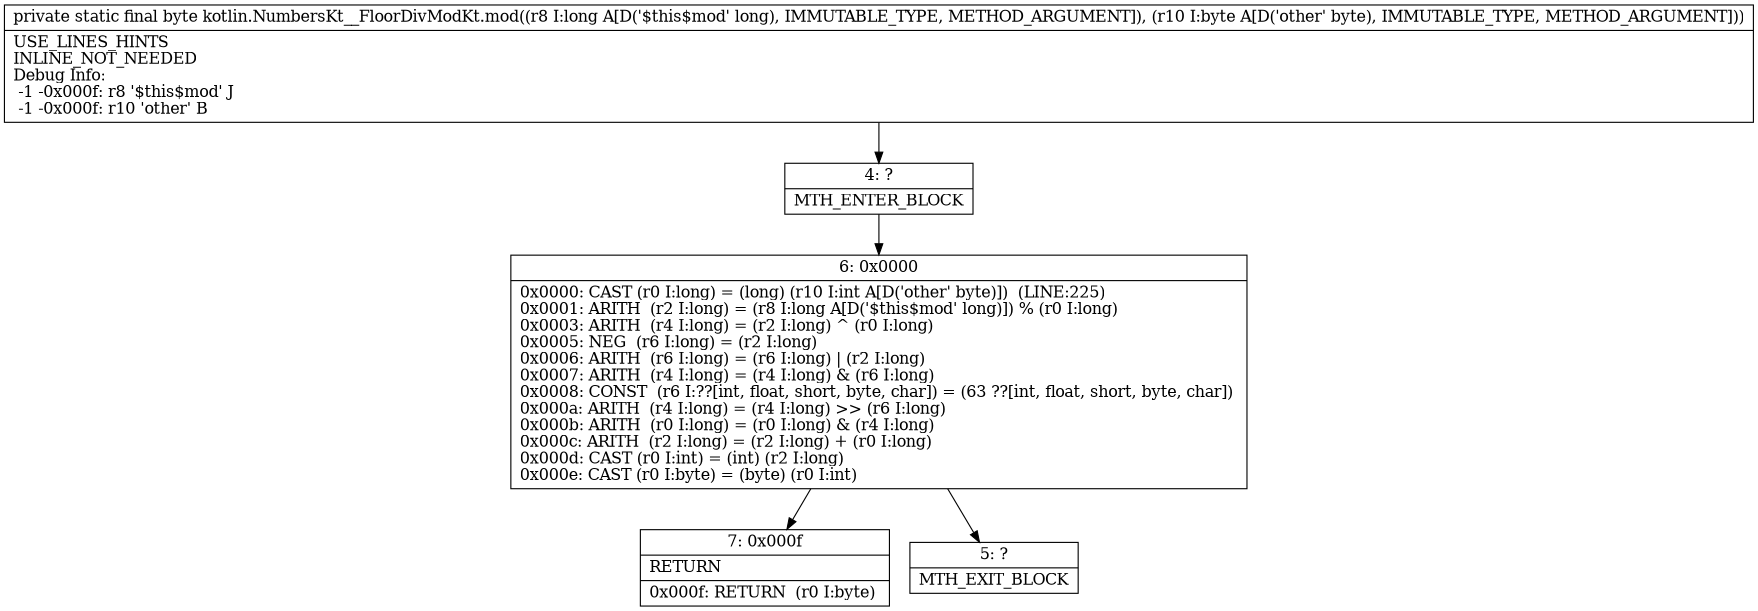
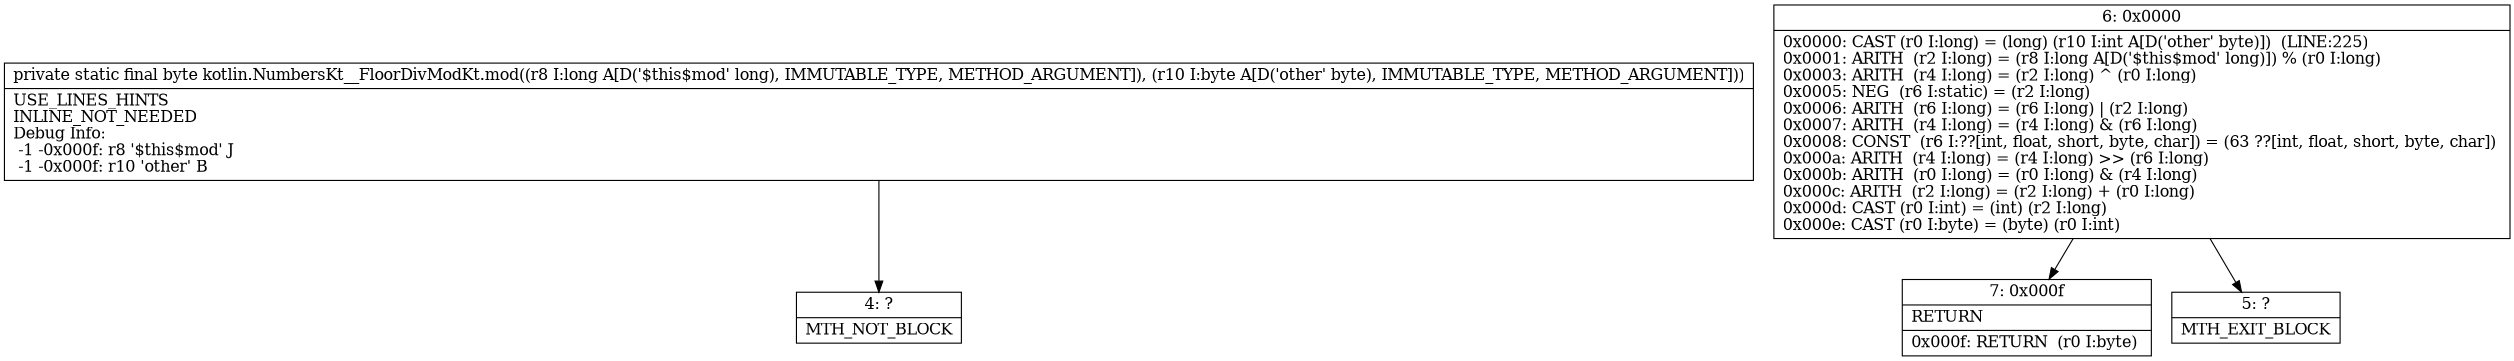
(879, 201) -> (879, 330)
(879, 229) -> none
(671, 343) -> (1939, 92)
